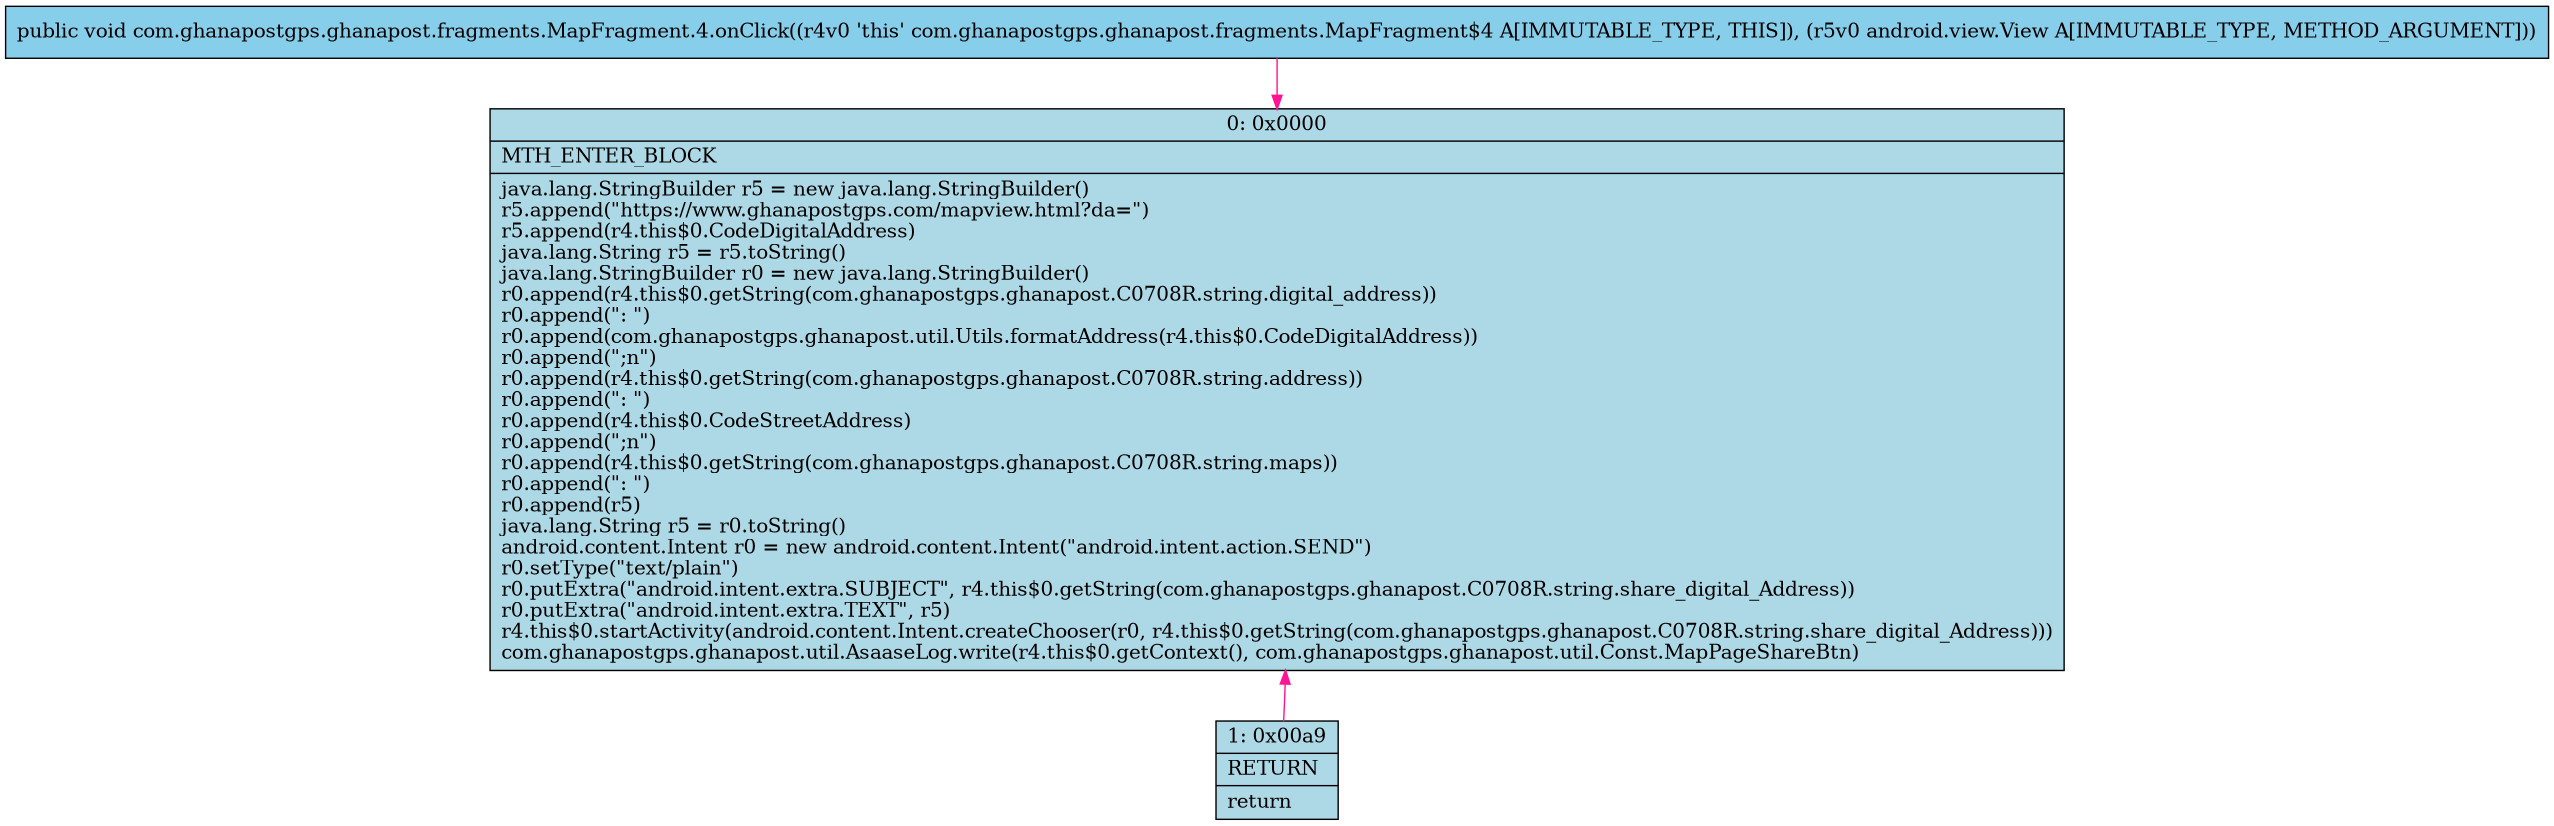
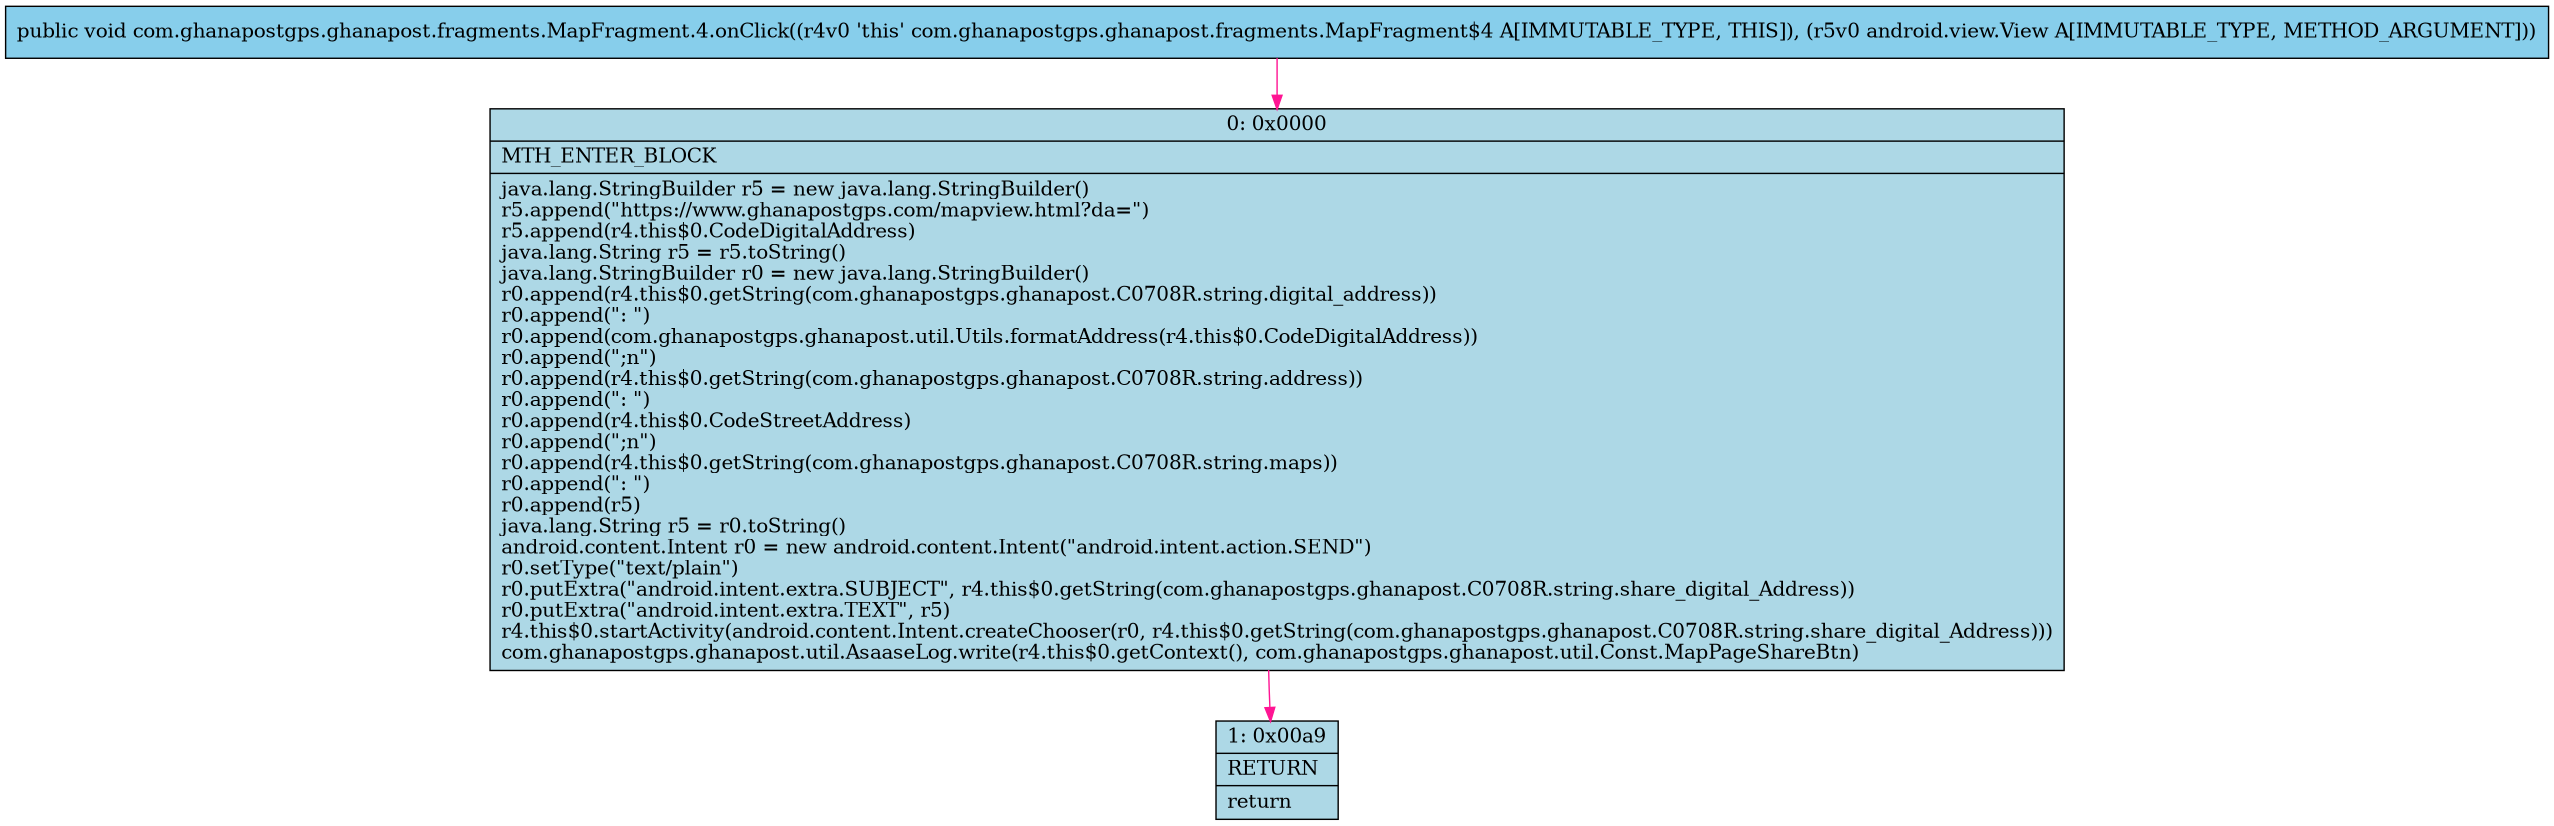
(1284, 703) -> (1269, 689)
